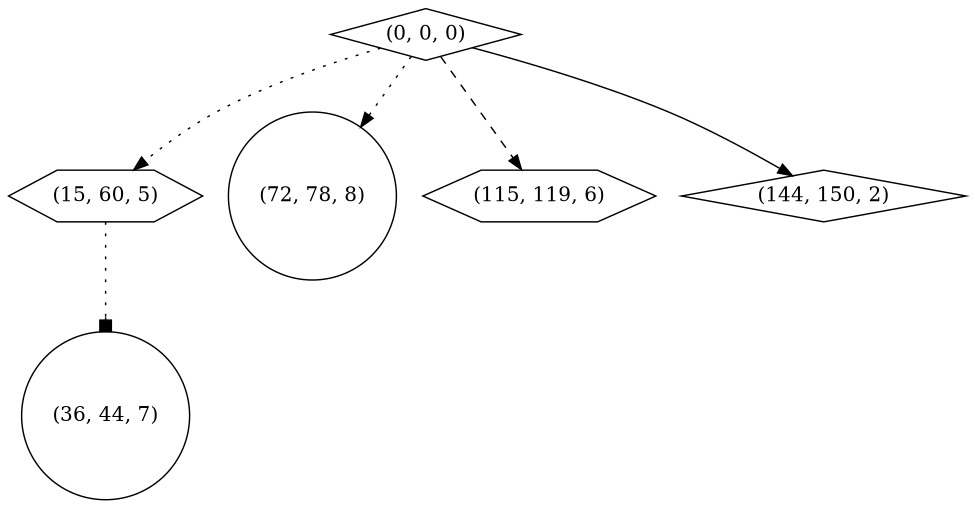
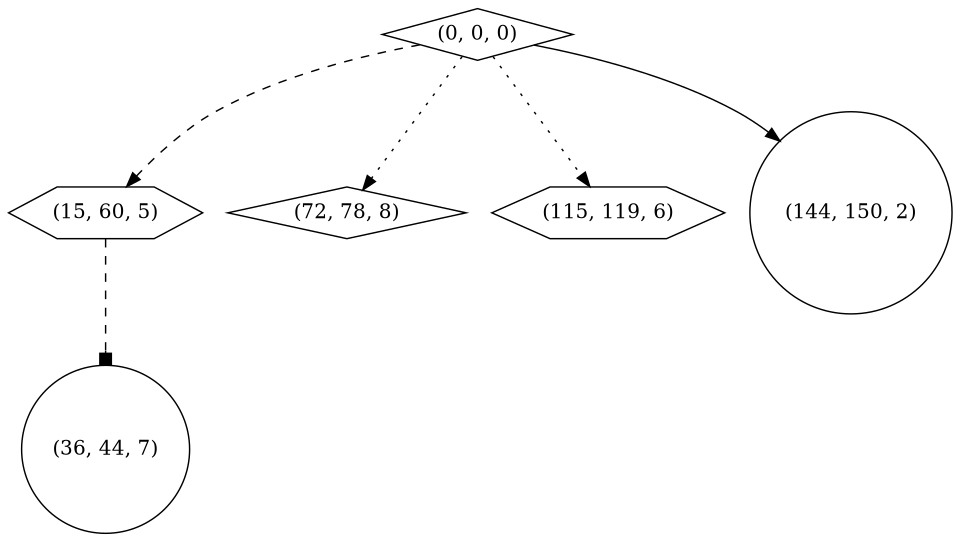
(257, 92) -> (267, 87)
(477, 107) -> (537, 116)
(312, 196) -> (347, 213)
(824, 196) -> (851, 213)
(106, 270) -> (106, 294)
